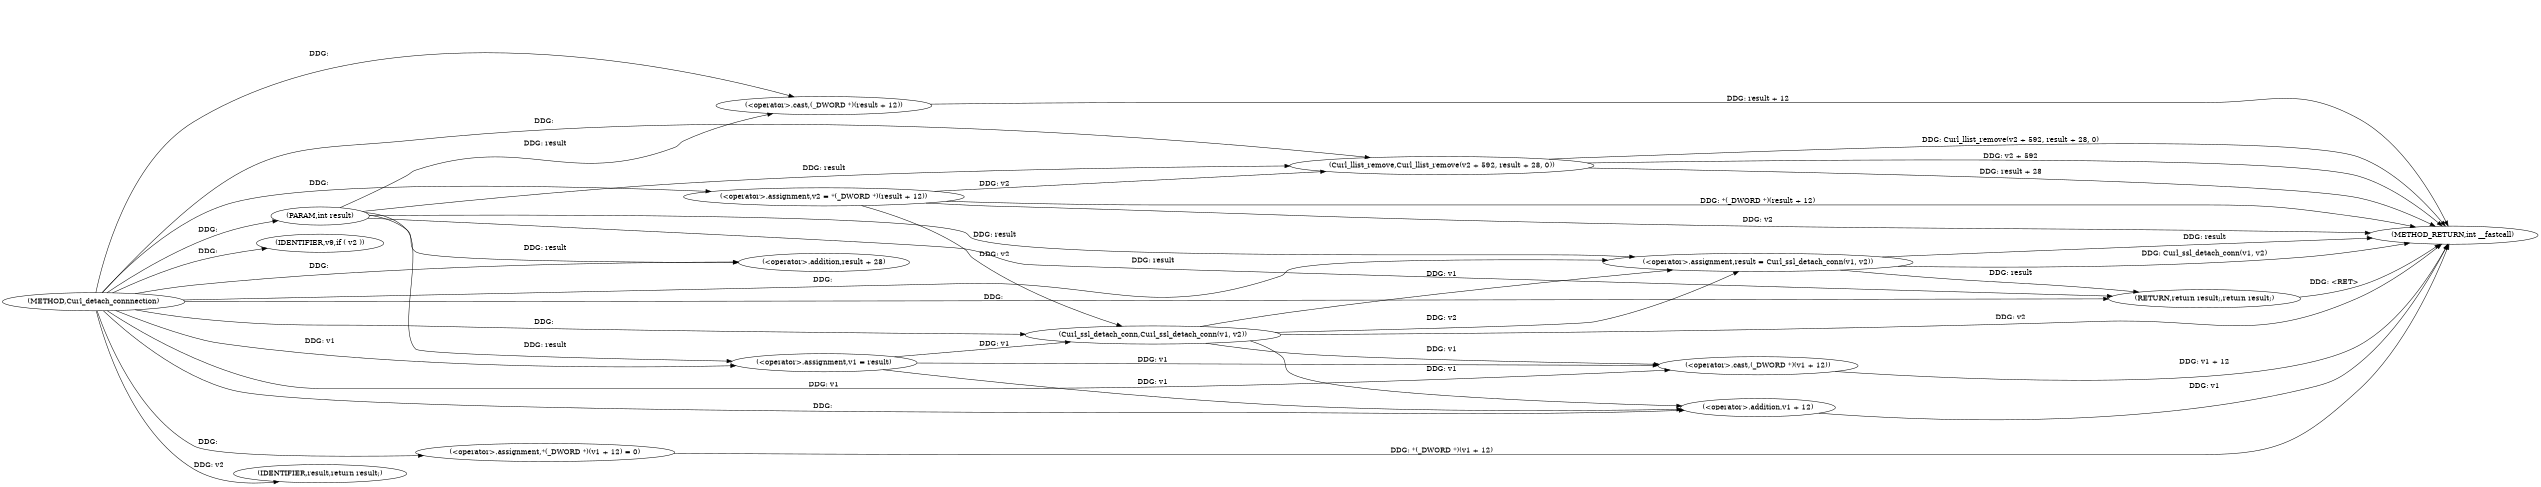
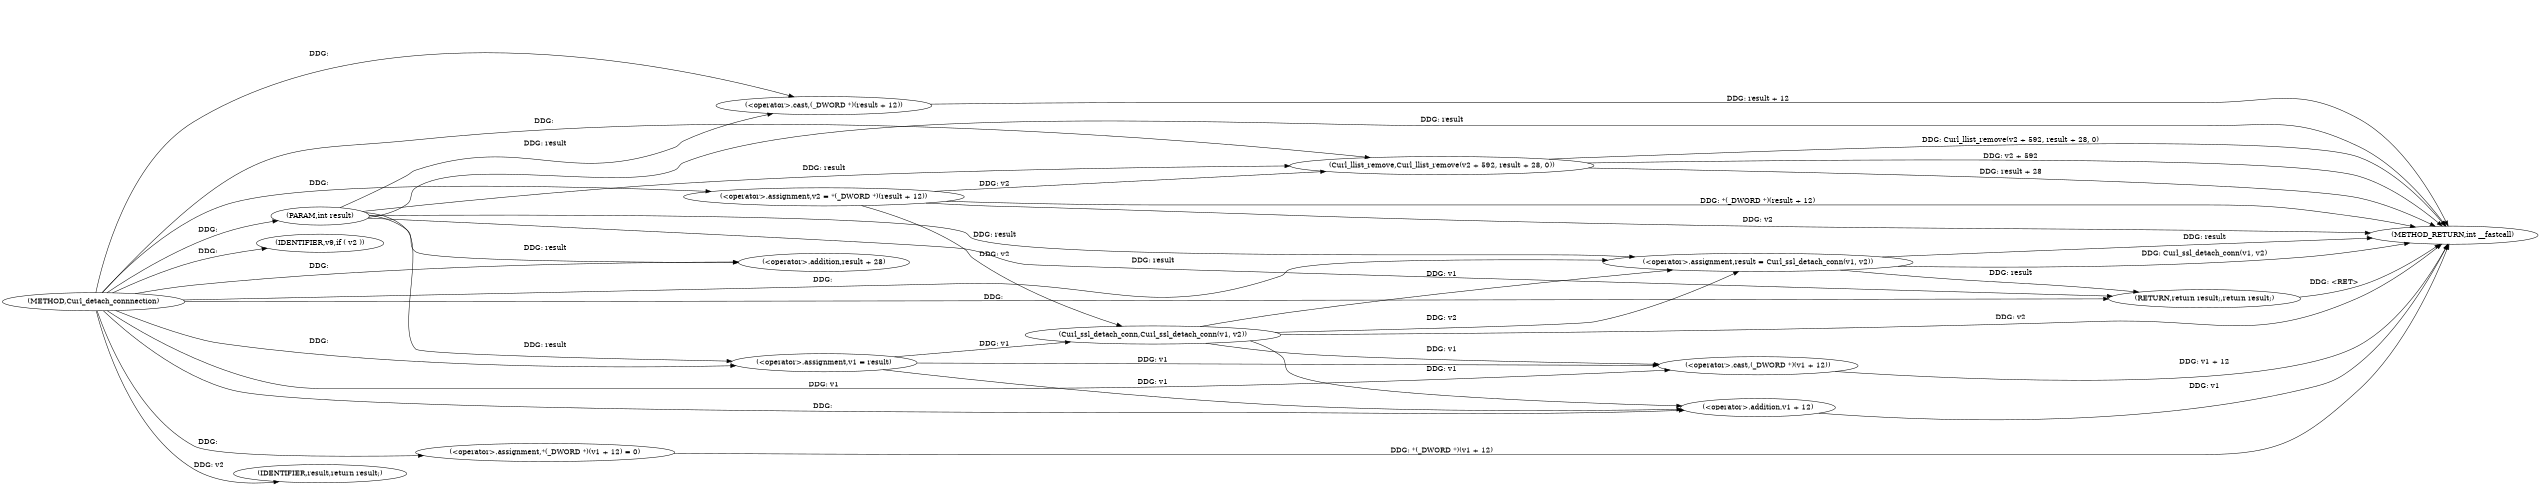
none -> (1411, 125)
(577, 329) -> none
(320, 341) -> (320, 341)
